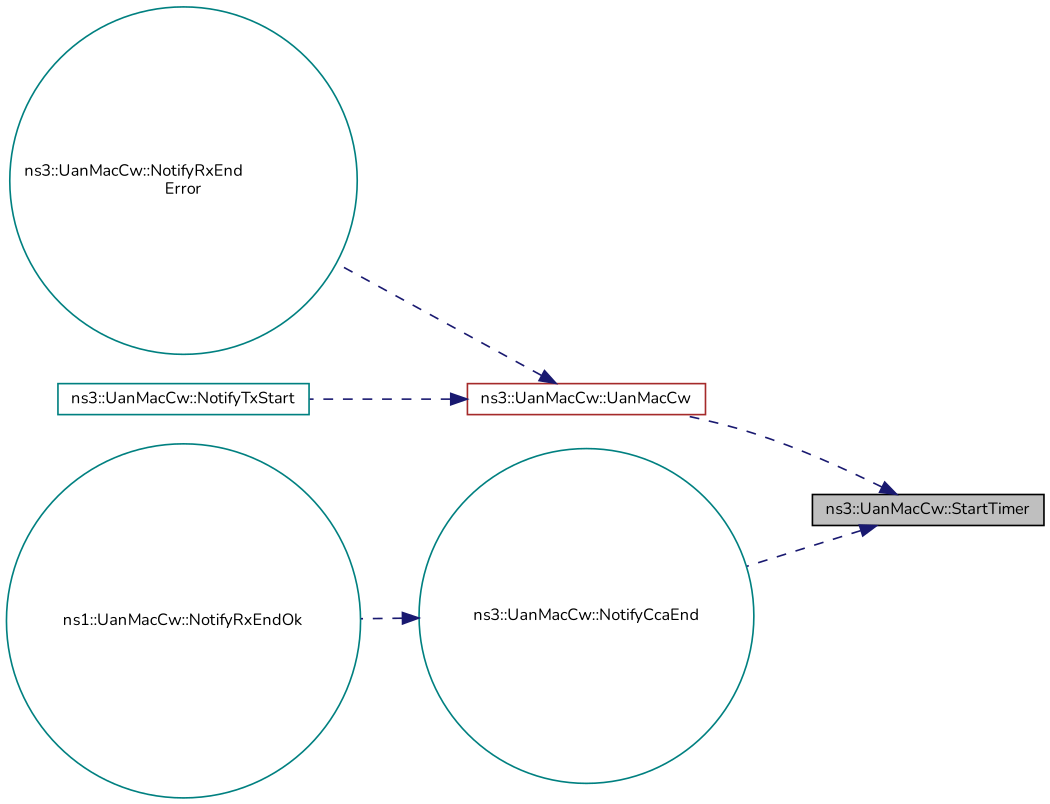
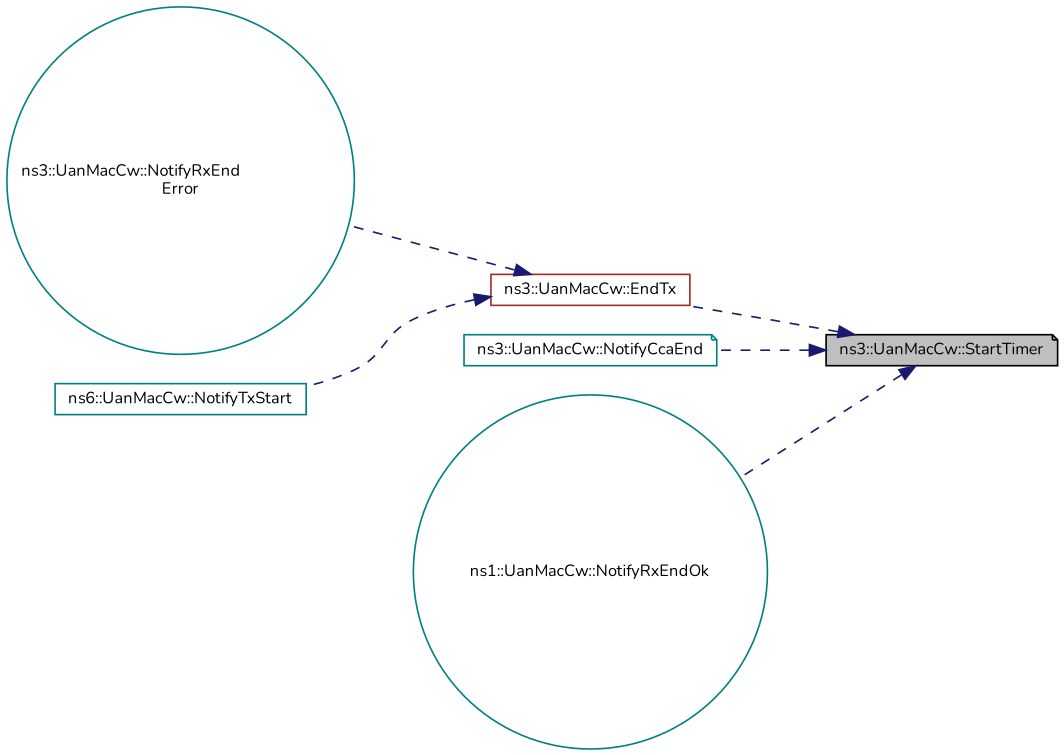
(184, 399) -> (181, 399)
(586, 399) -> (590, 290)
(928, 510) -> (942, 350)
(586, 616) -> (590, 350)
(382, 618) -> (821, 426)
